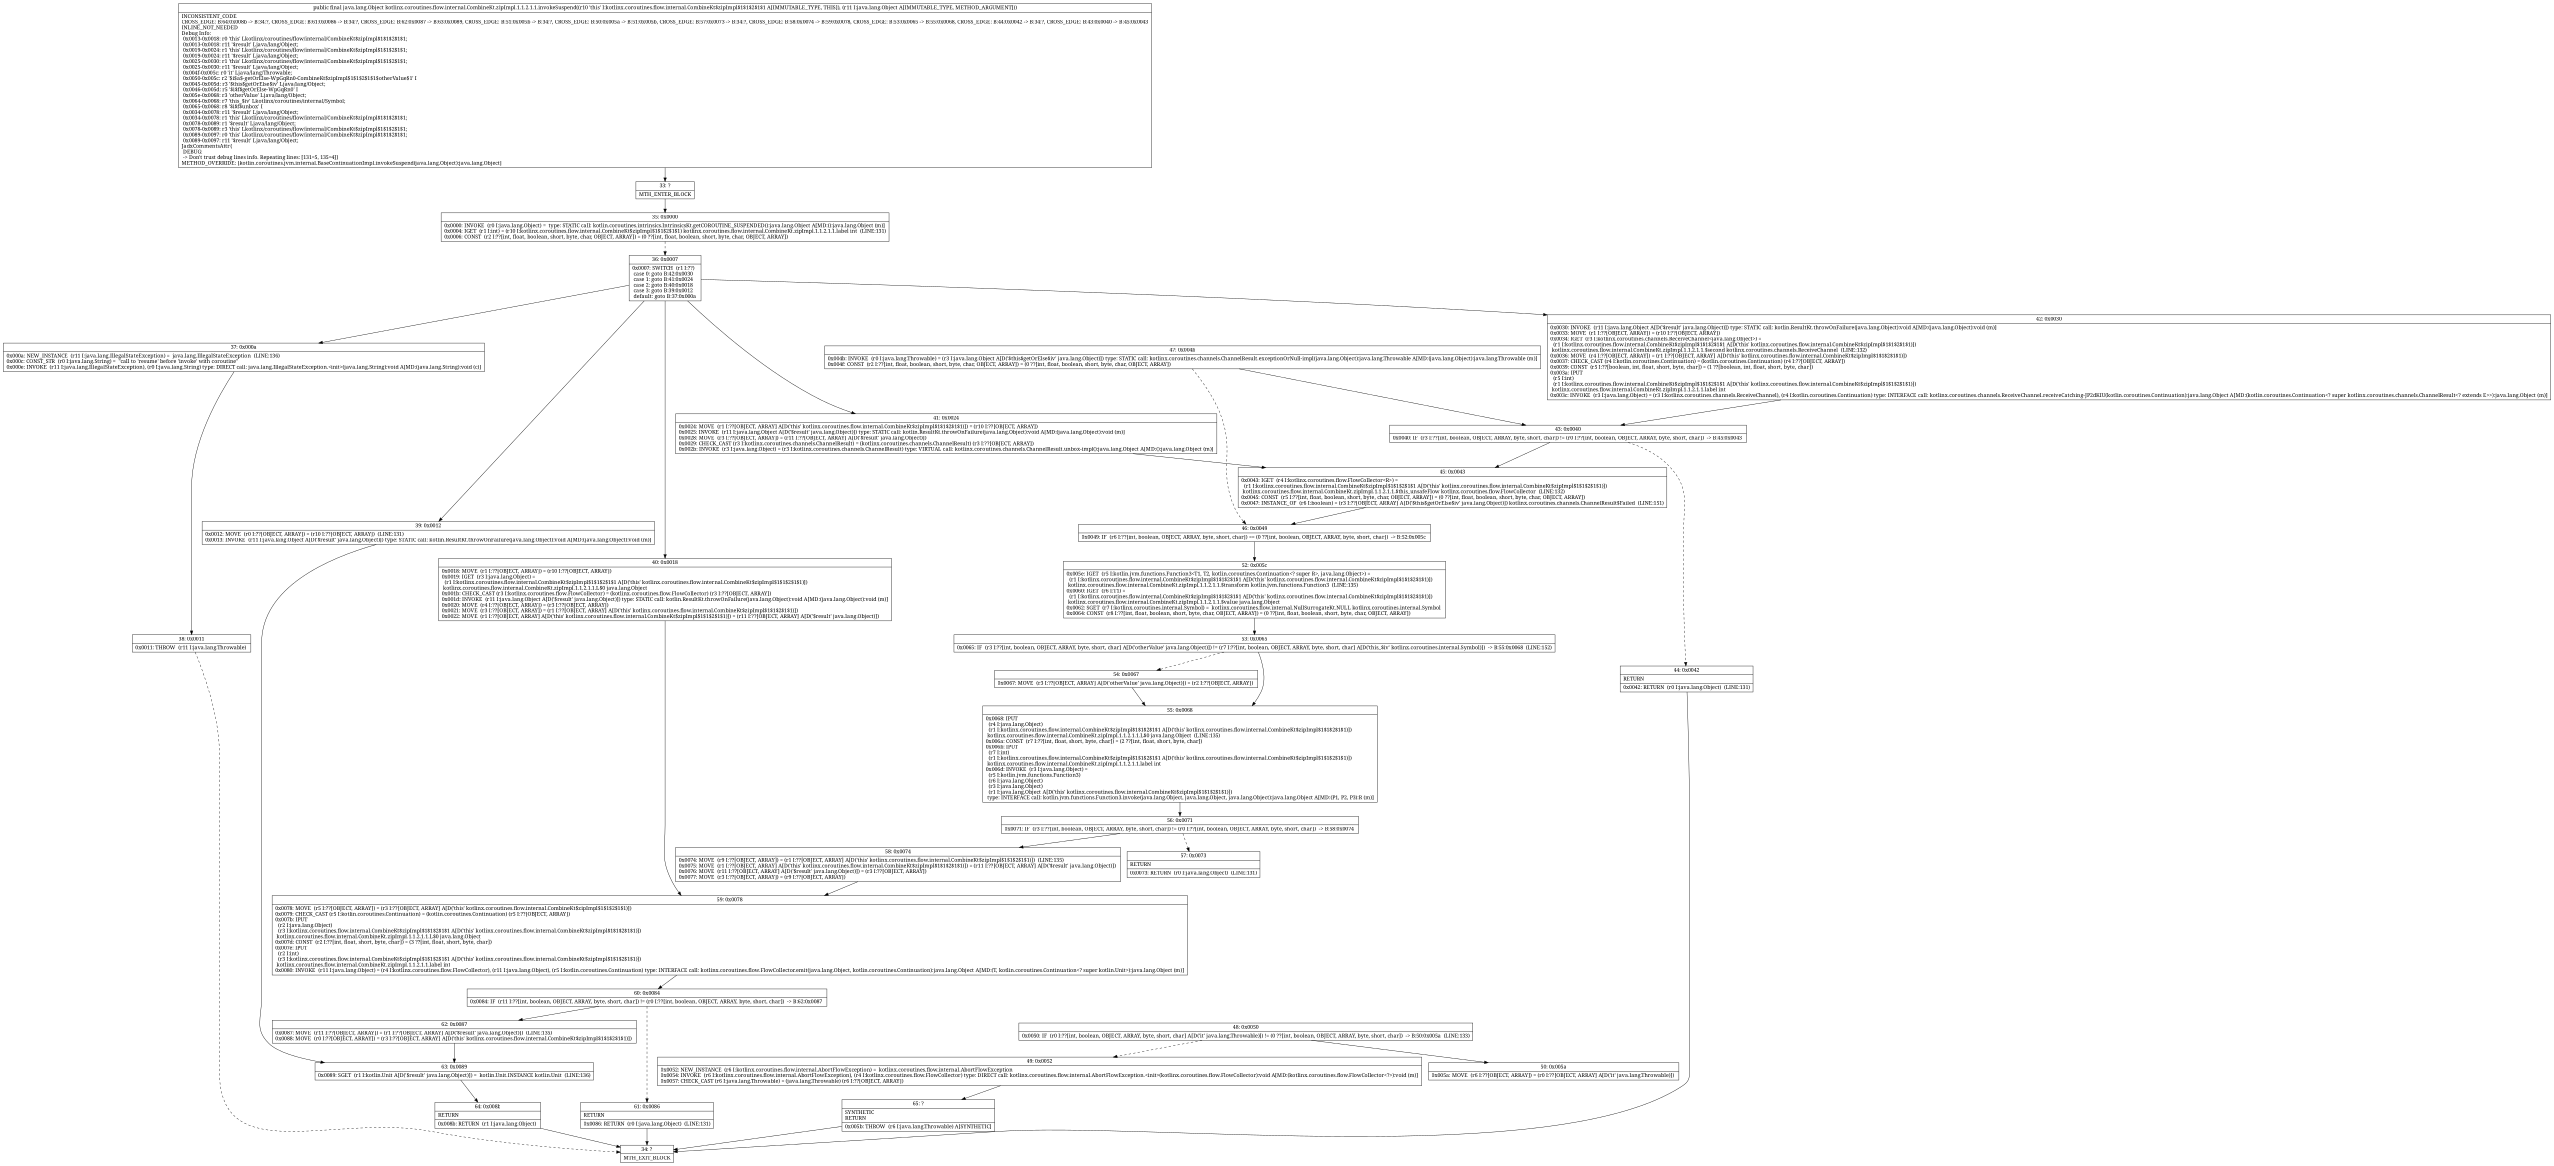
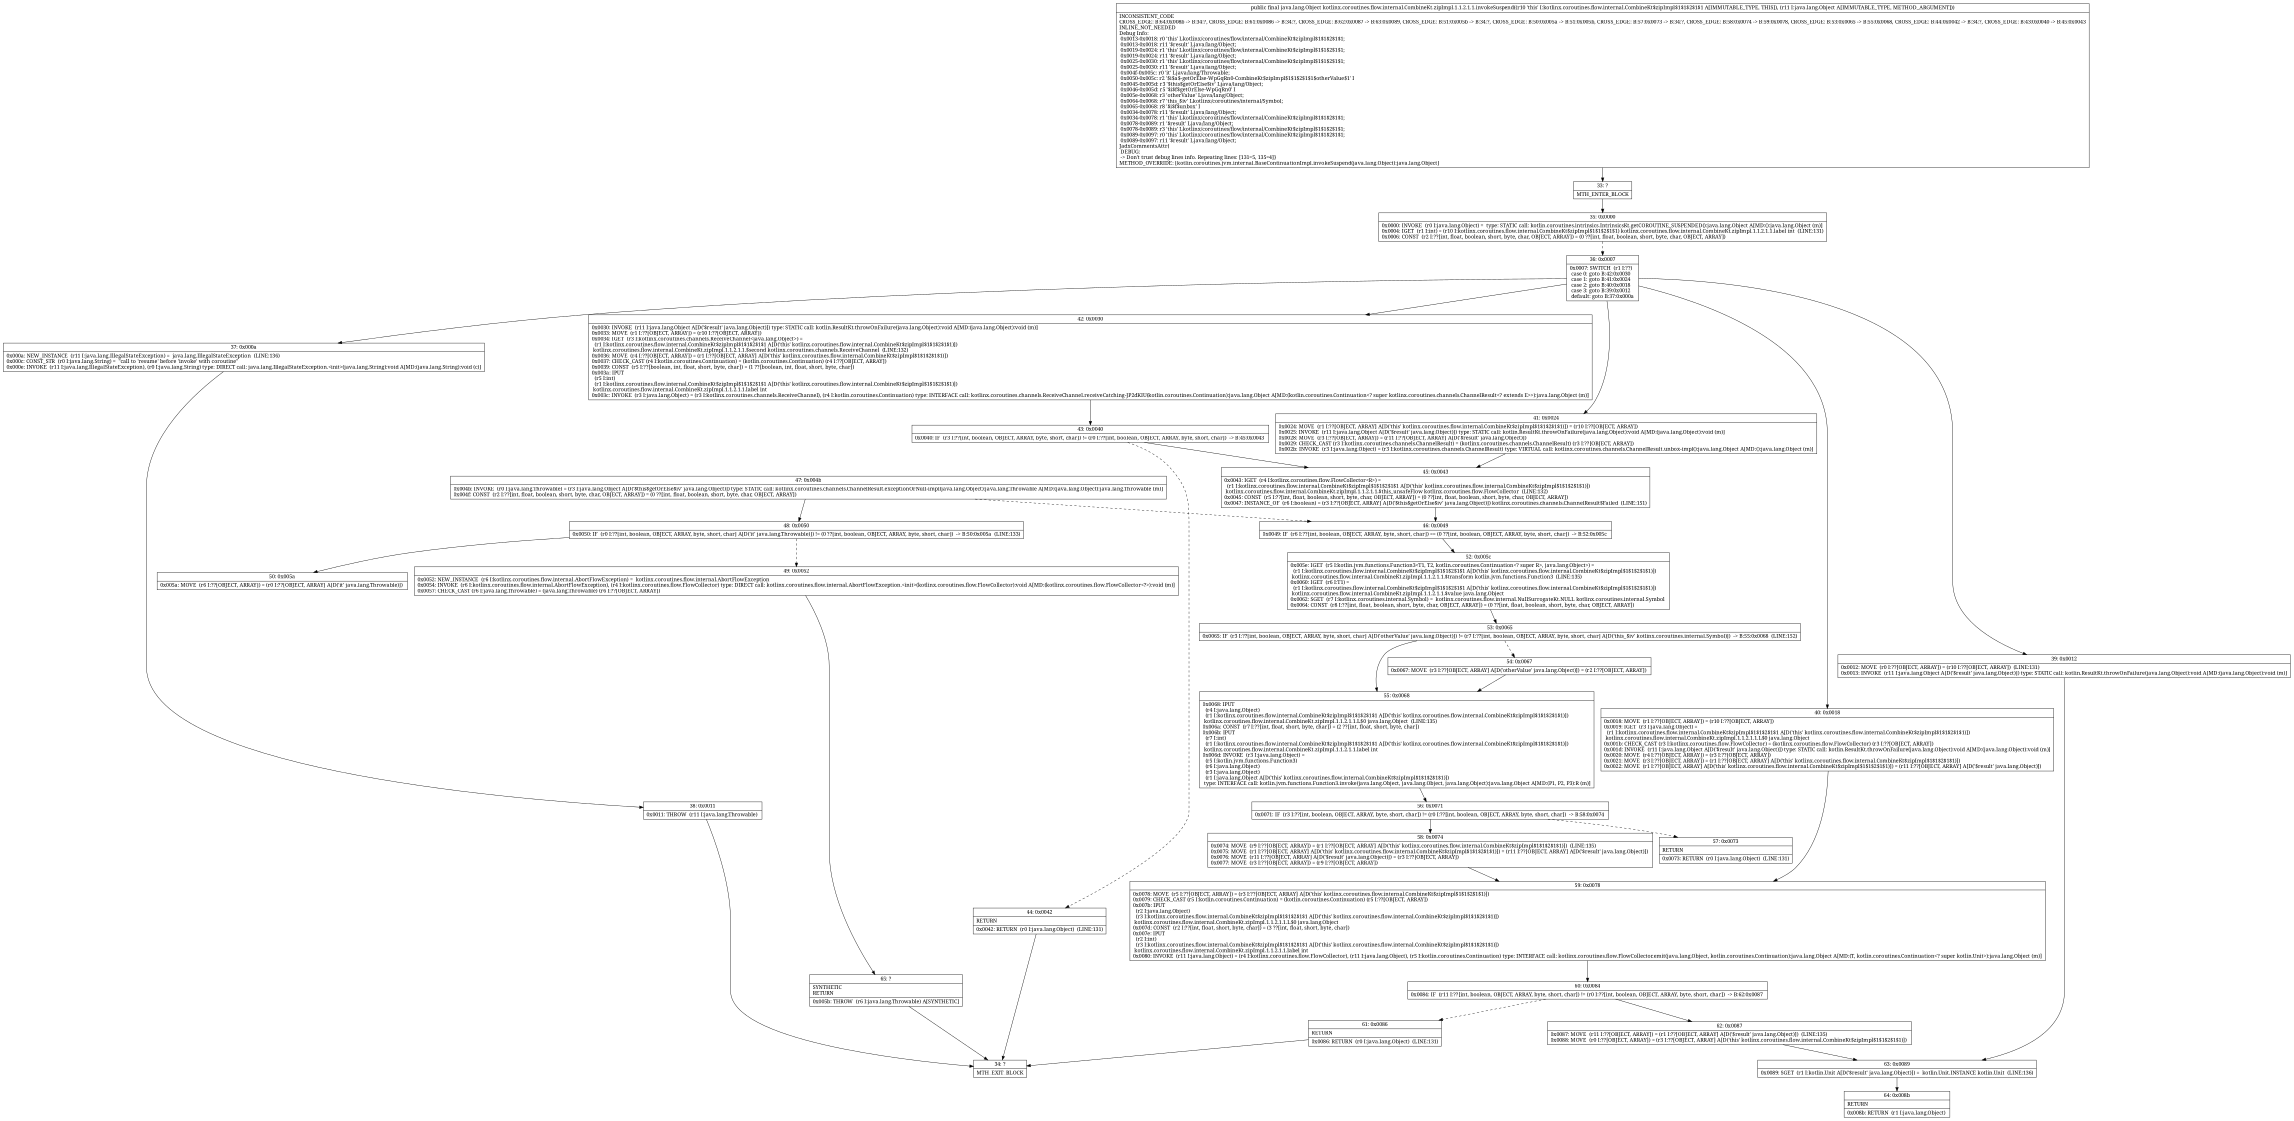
(1381, 397) -> (803, 508)
(220, 1077) -> (757, 1022)
(579, 1137) -> none
